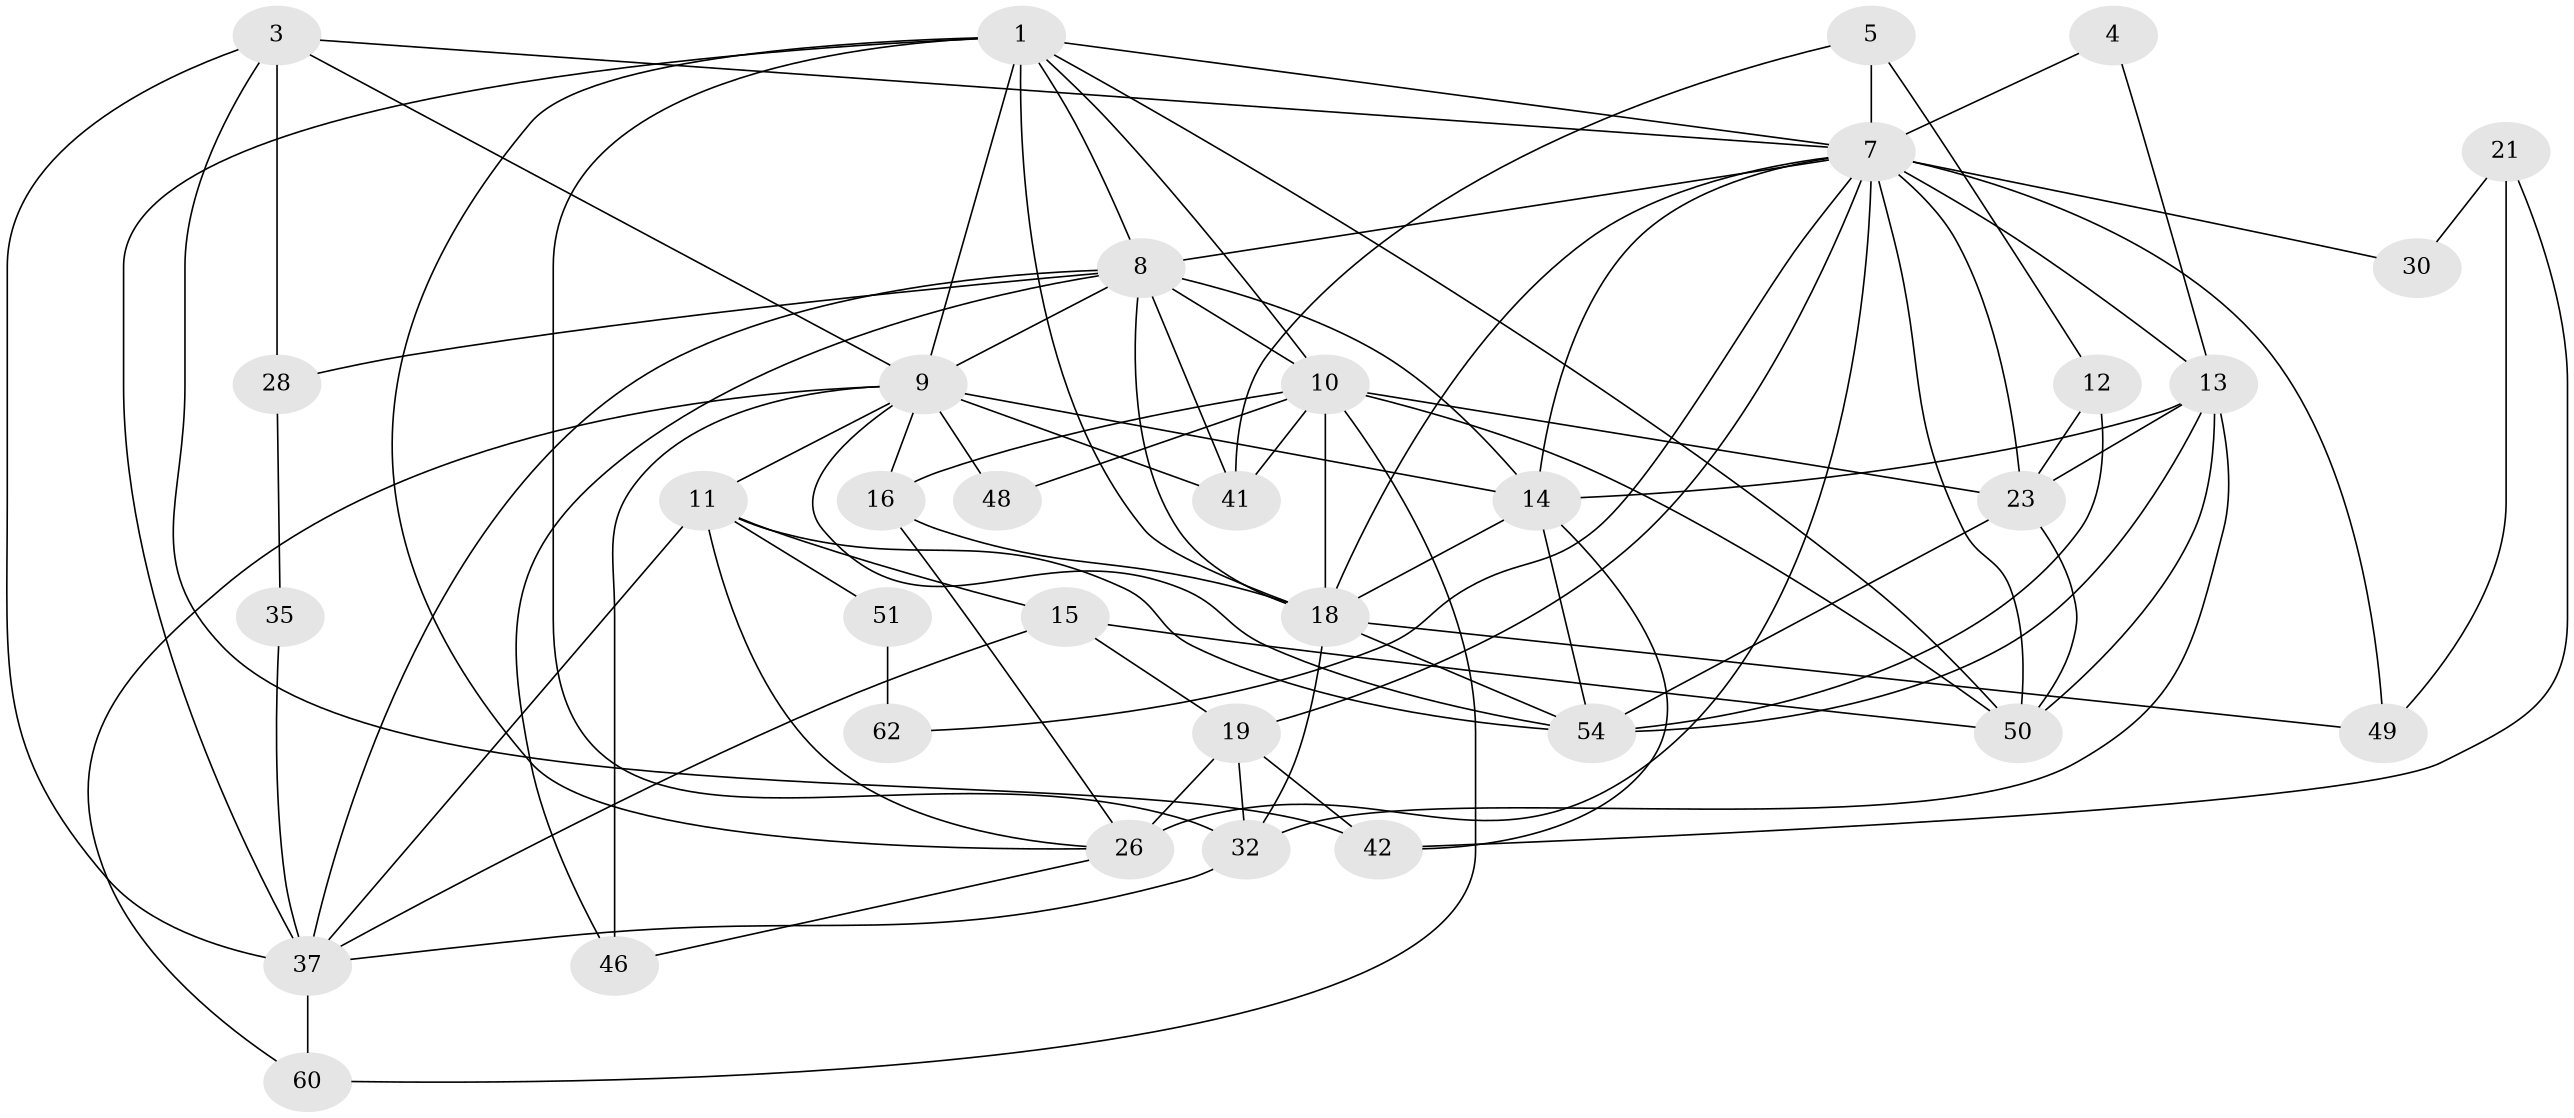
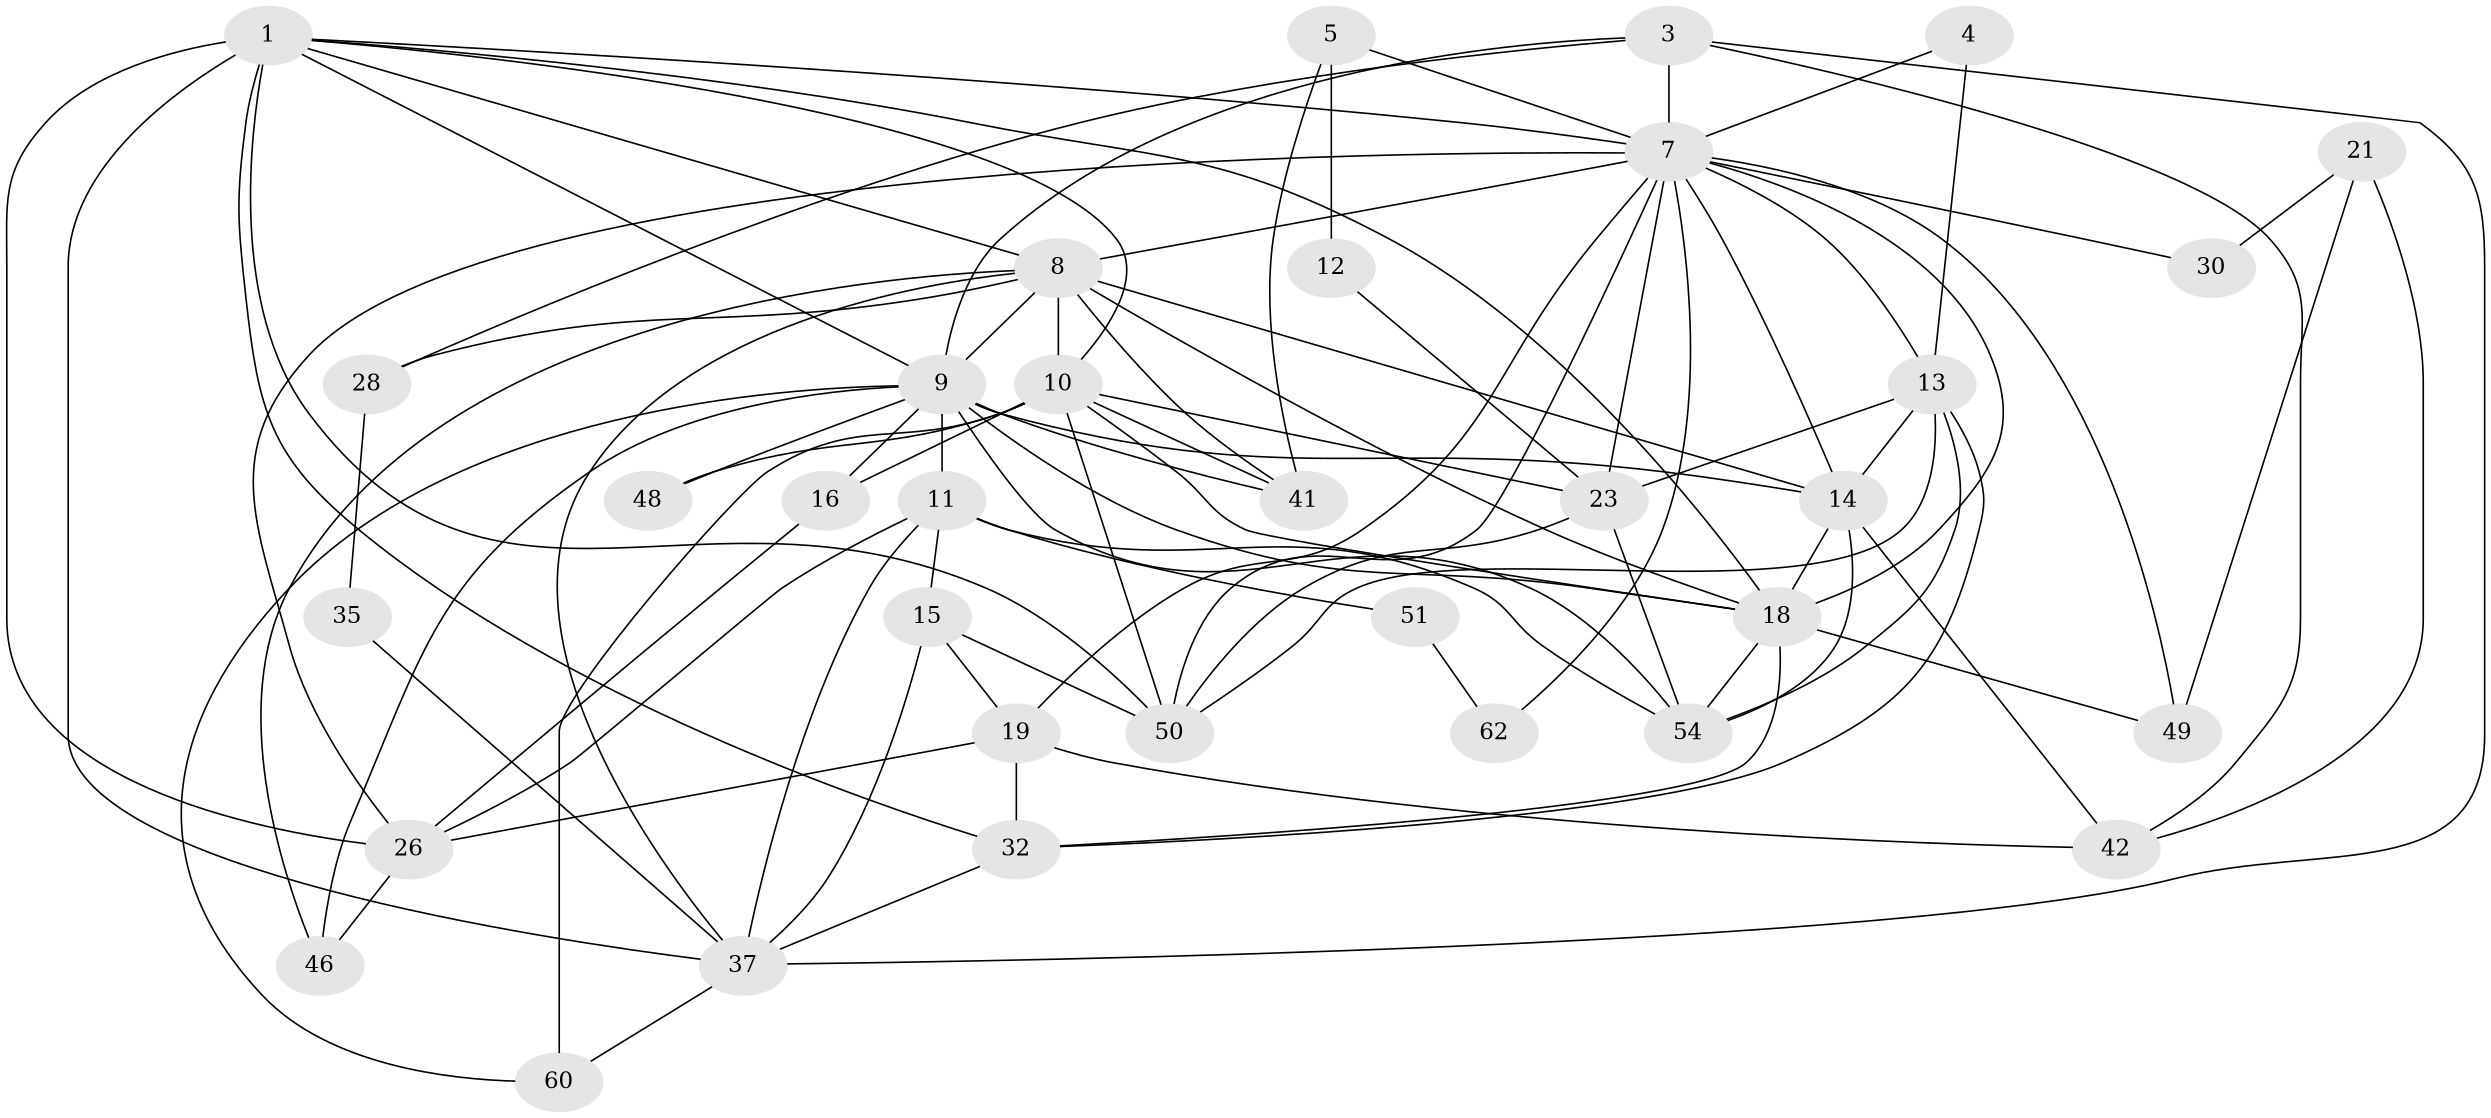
(1157, 571) -> (1374, 572)
(1946, 639) -> none
